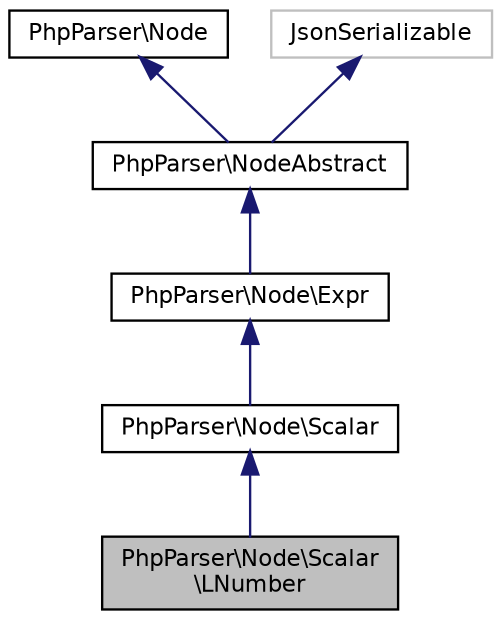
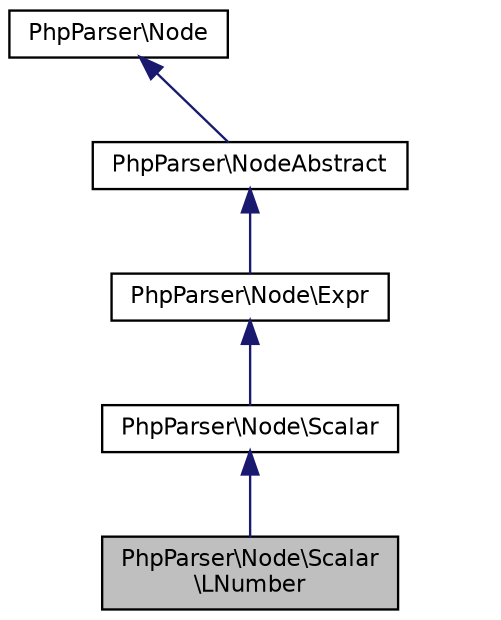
(382, 34) -> none
